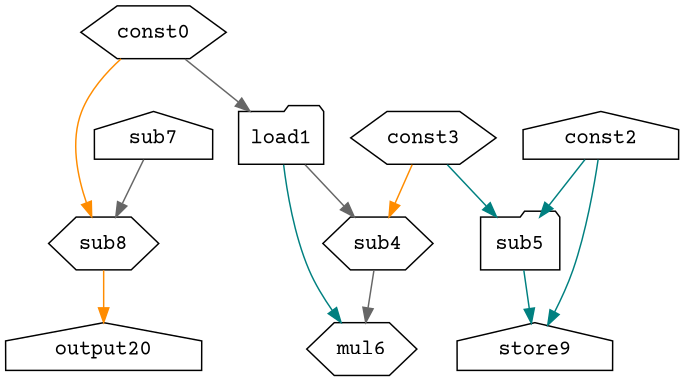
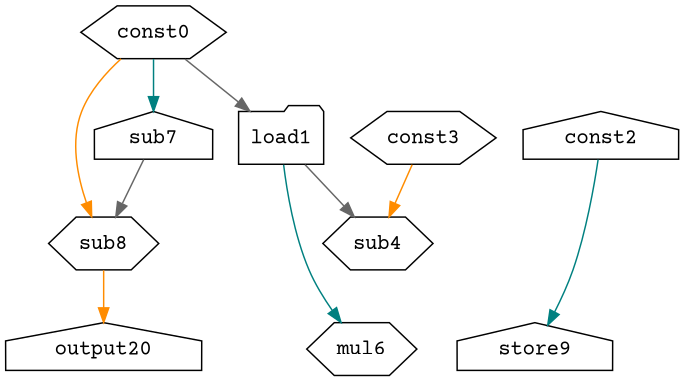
none -> (154, 78)
(520, 243) -> none
(371, 289) -> none
